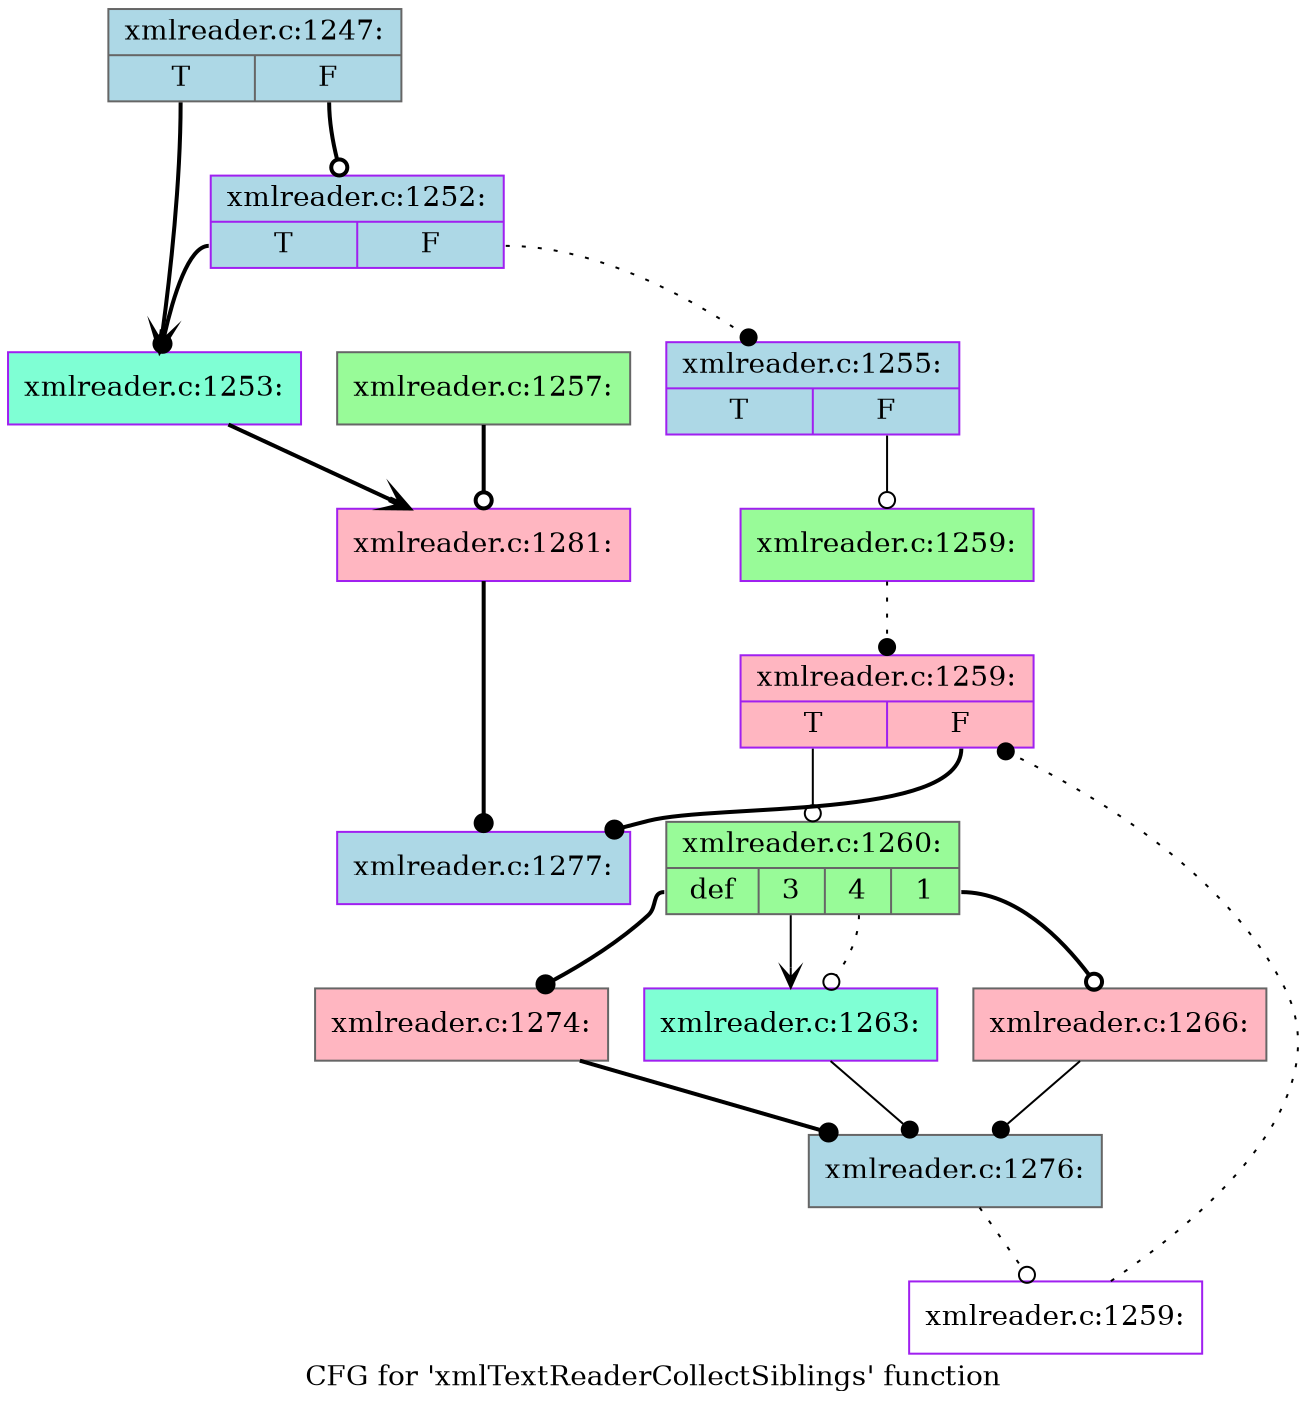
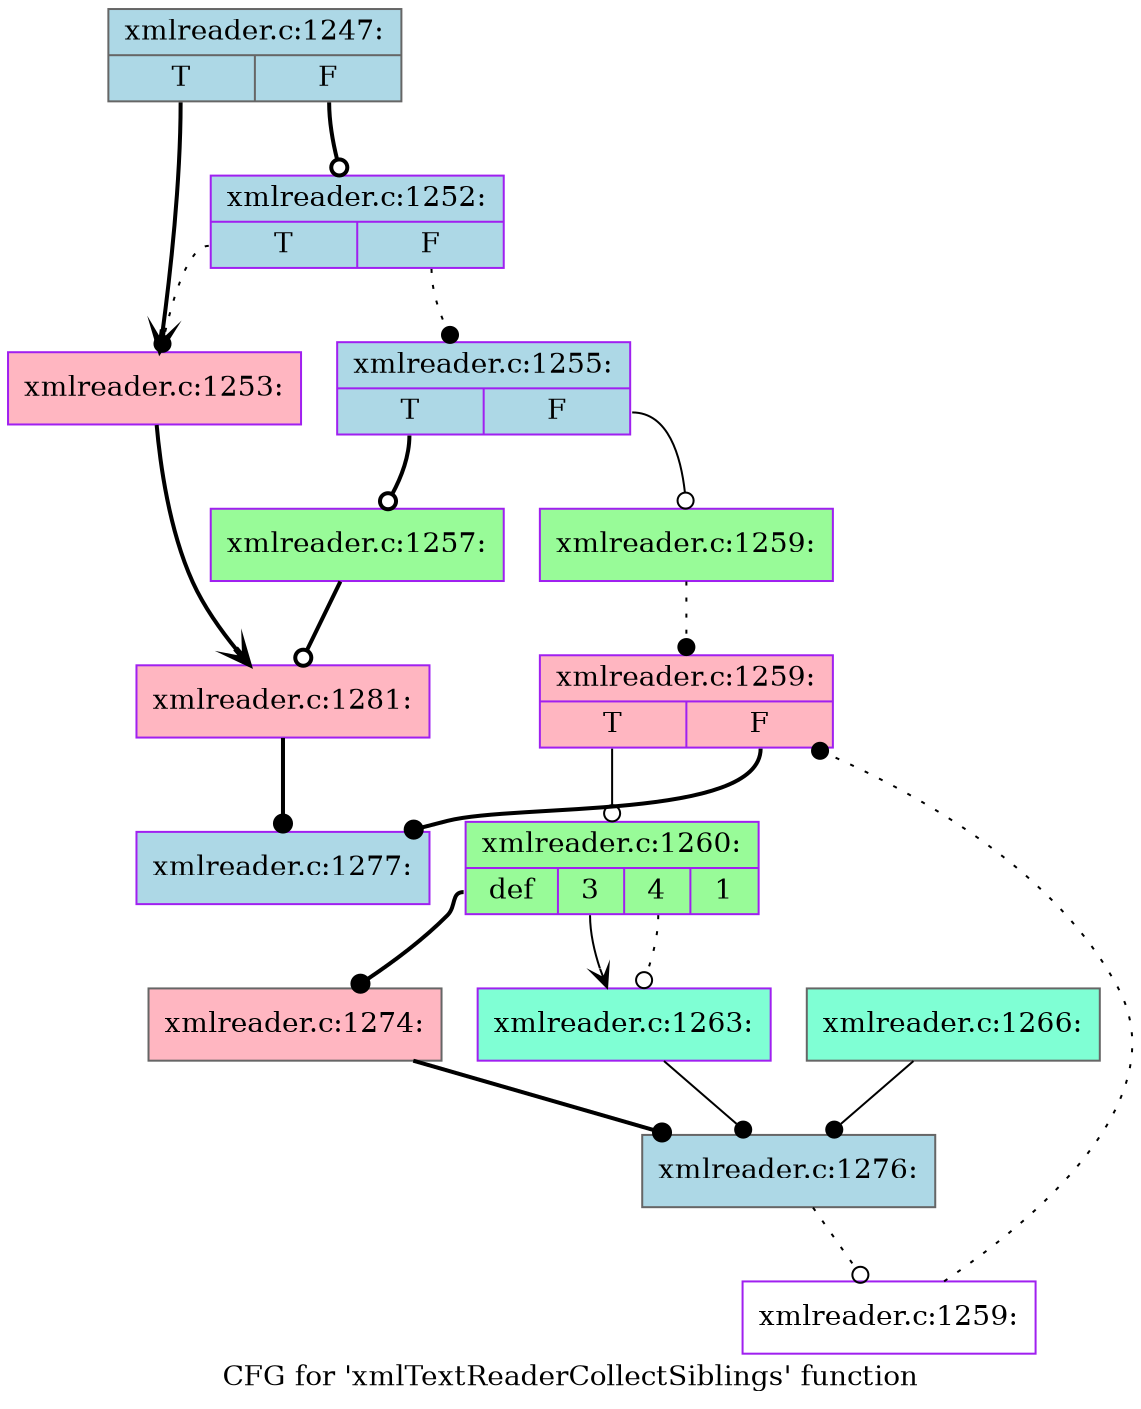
(181, 278) -> (181, 278)
(155, 388) -> (155, 388)
(484, 388) -> (357, 545)
none -> (404, 466)
(813, 868) -> (612, 868)
(1034, 919) -> none
(1120, 1025) -> (953, 1025)
